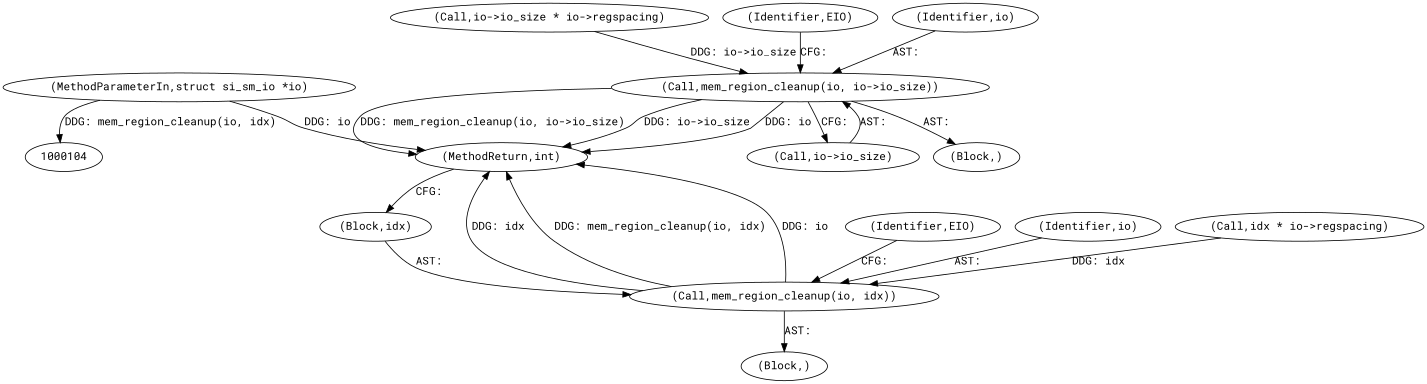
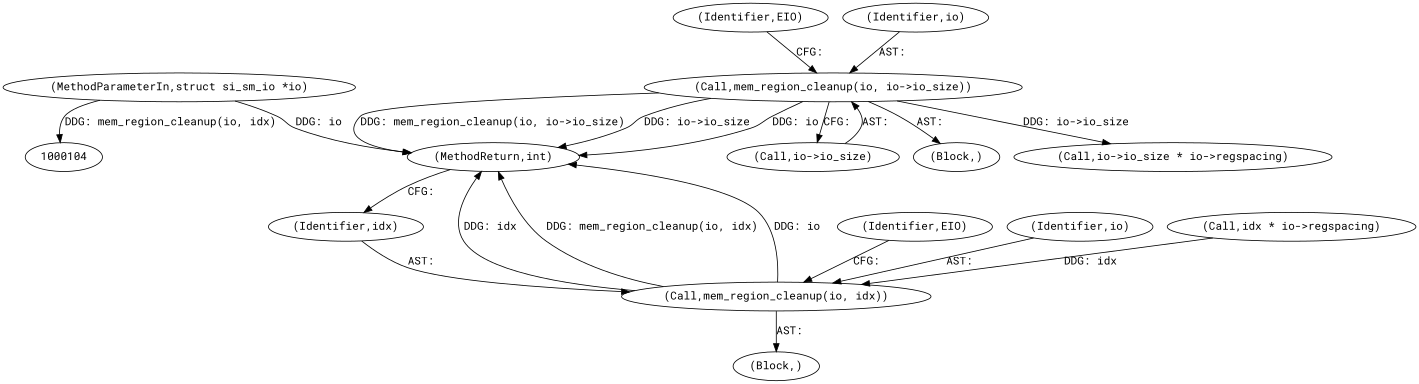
(667, 52) -> (1000, 122)
(376, 227) -> (346, 227)
